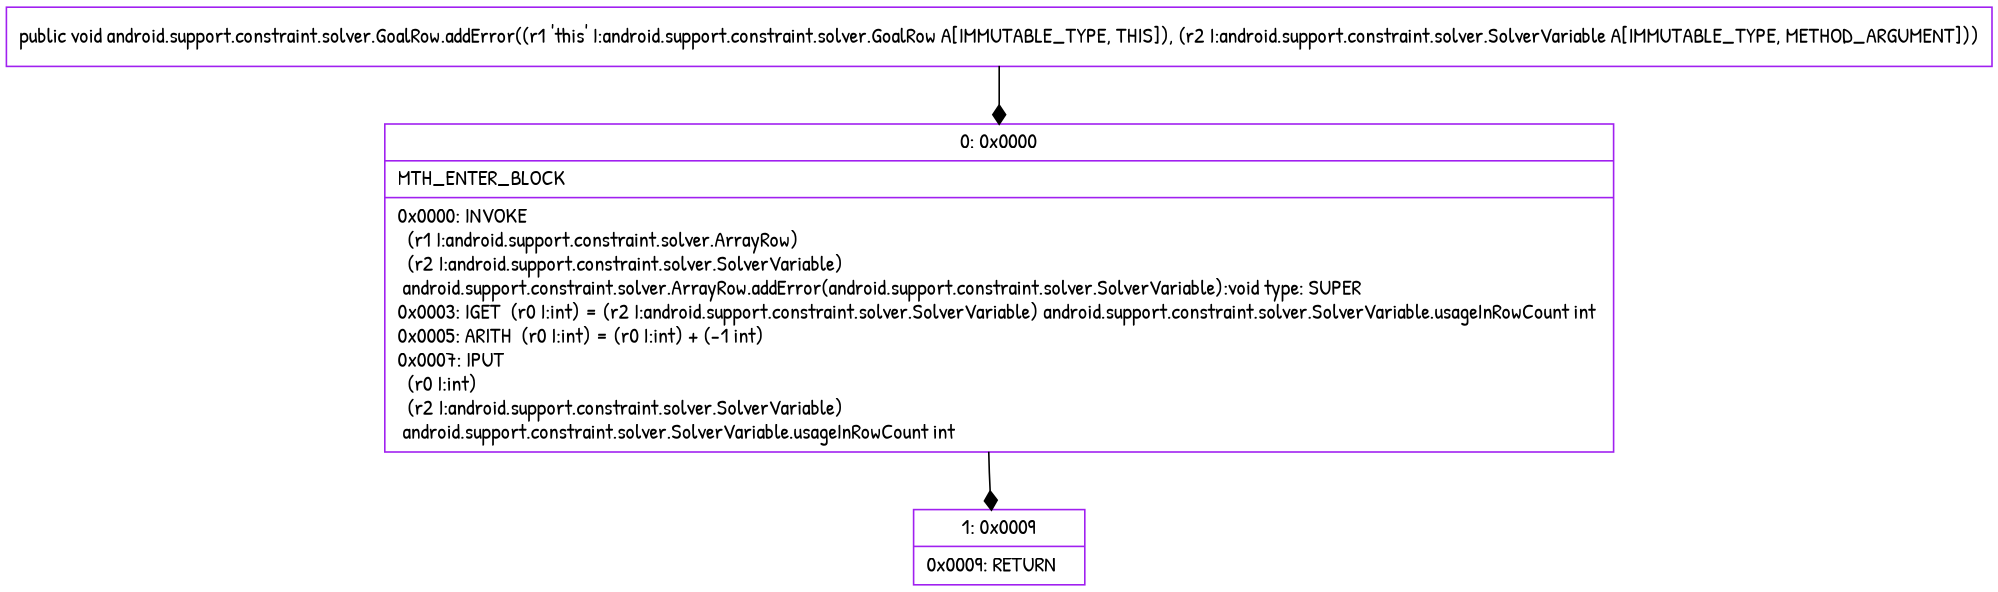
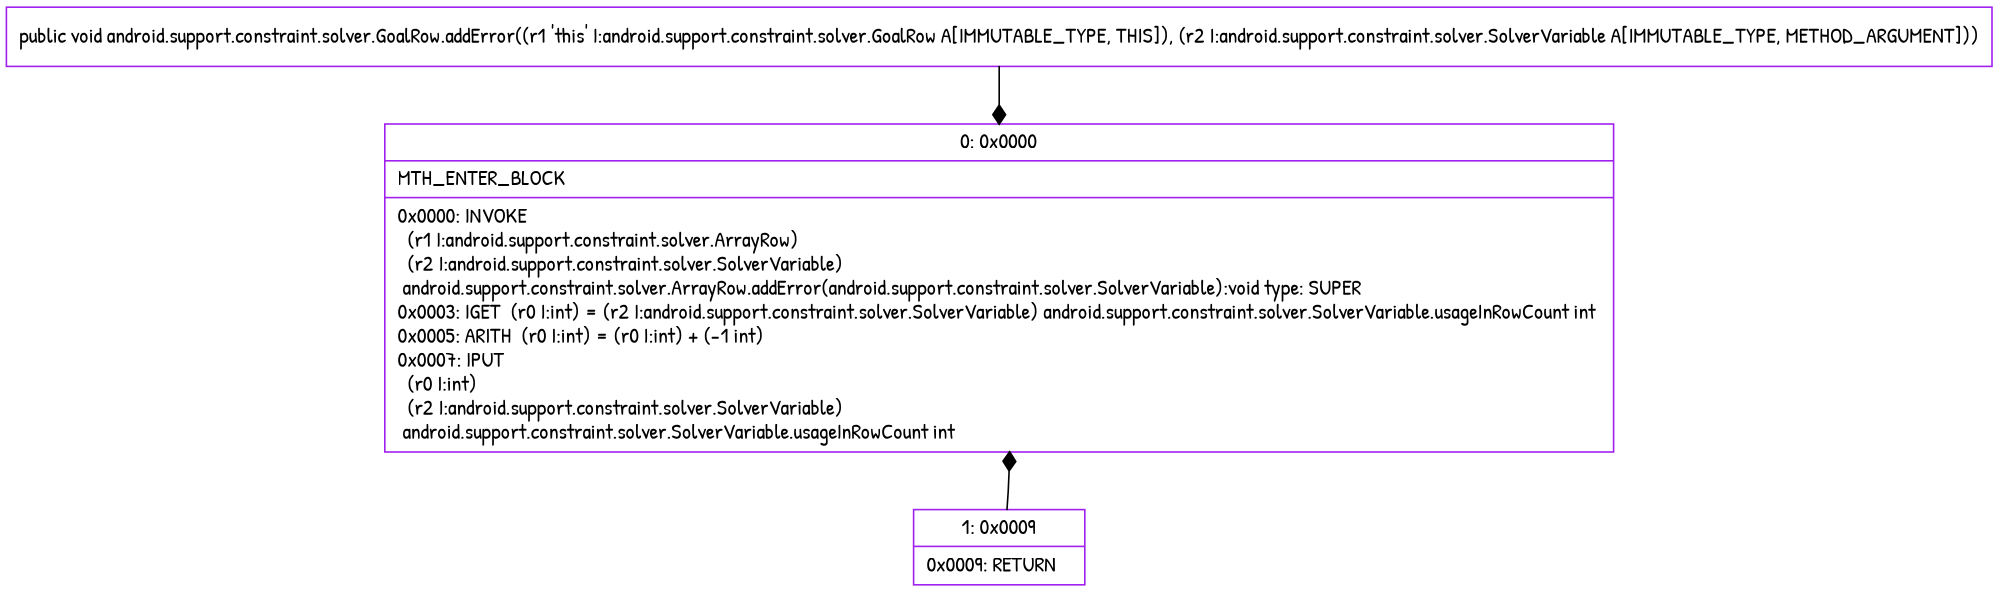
(989, 471) -> (1008, 491)
